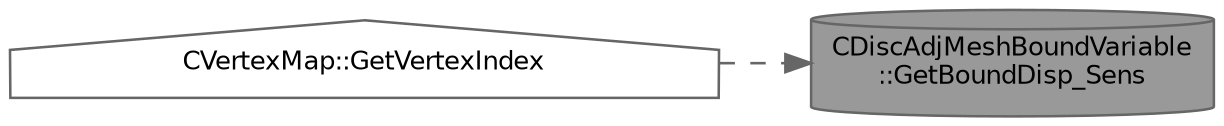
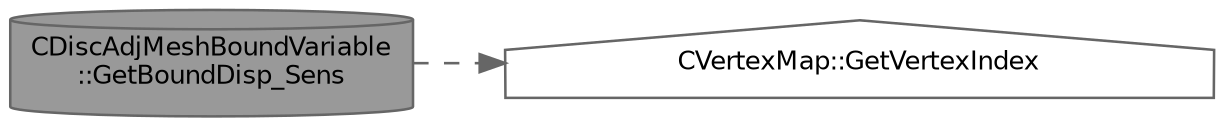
(752, 63) -> (446, 63)
